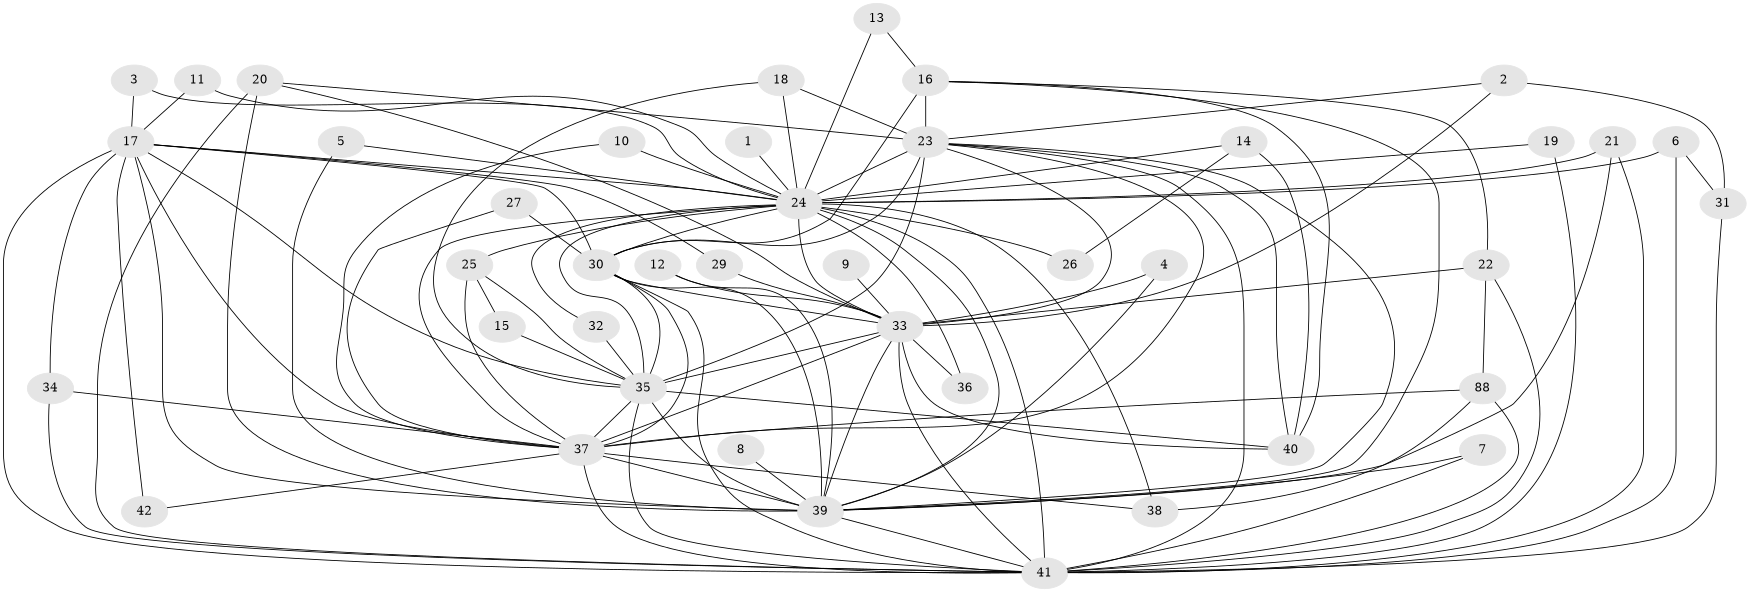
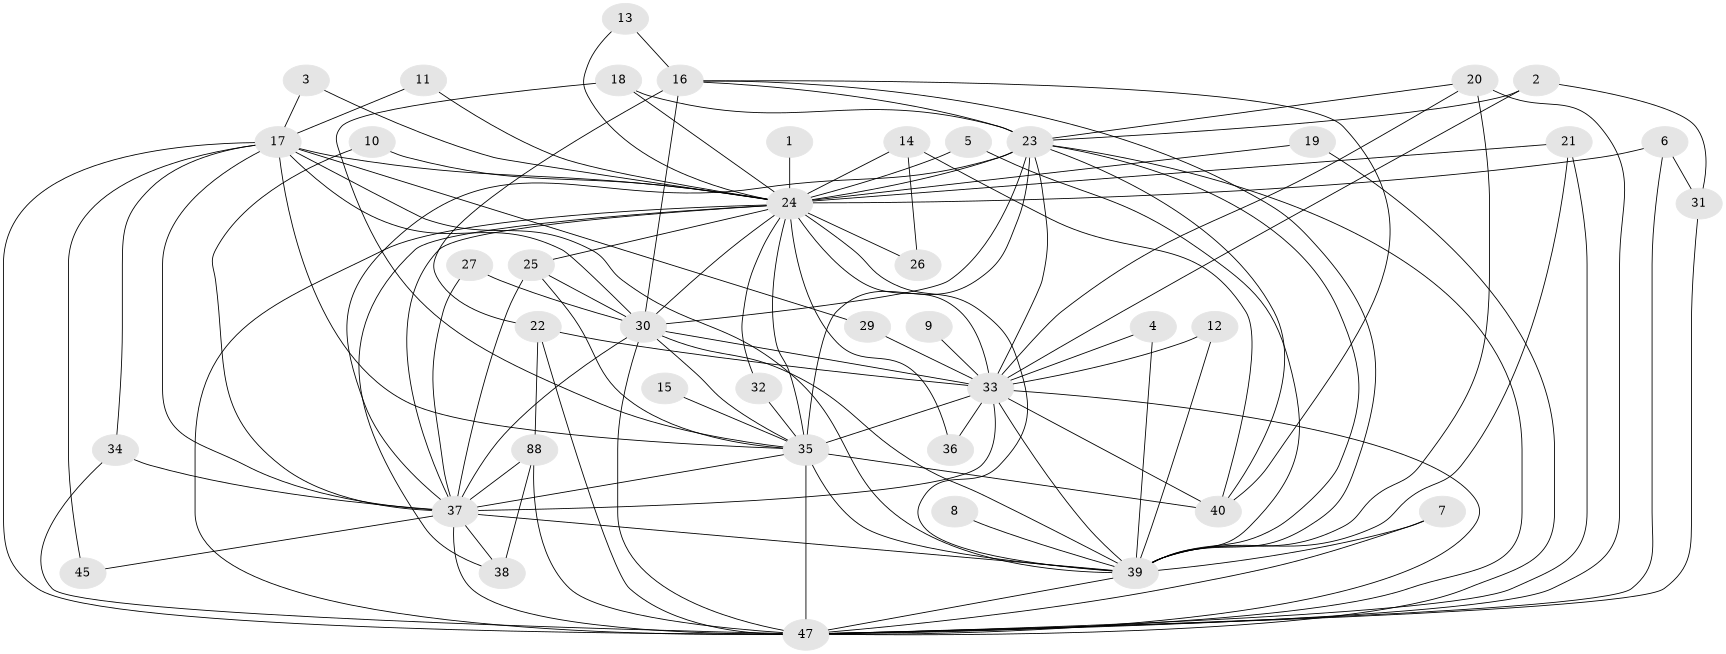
(486, 296) -> (587, 296)
(145, 512) -> (83, 573)
(1045, 573) -> (806, 635)
